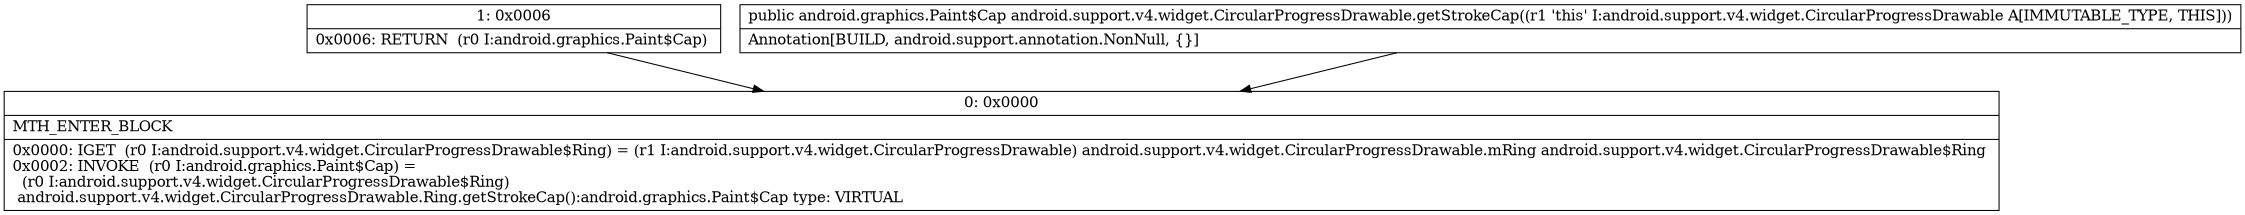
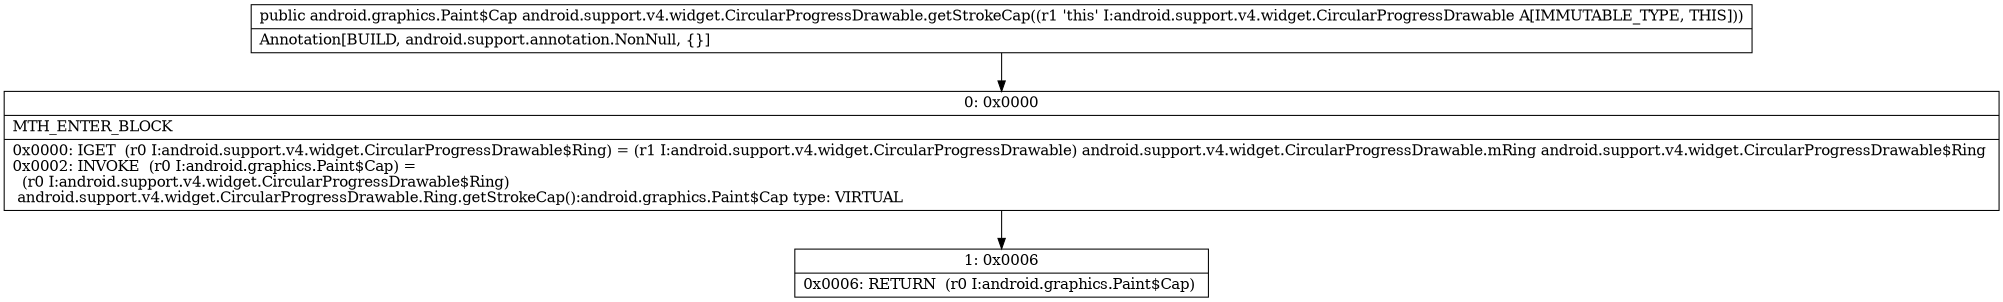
(680, 71) -> (1002, 224)
